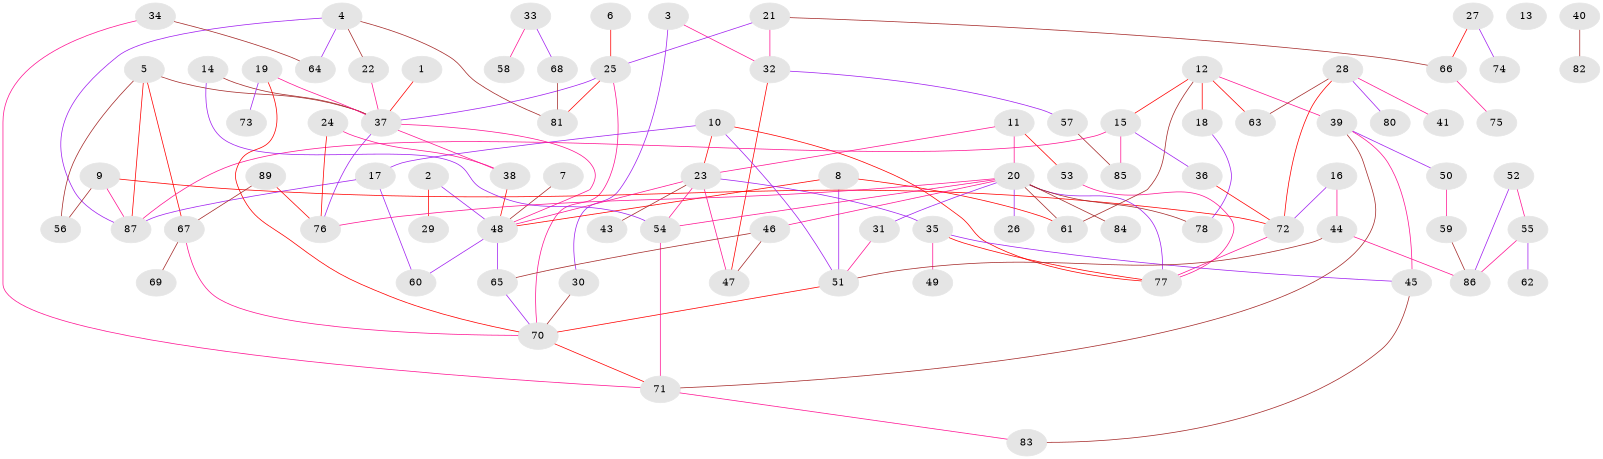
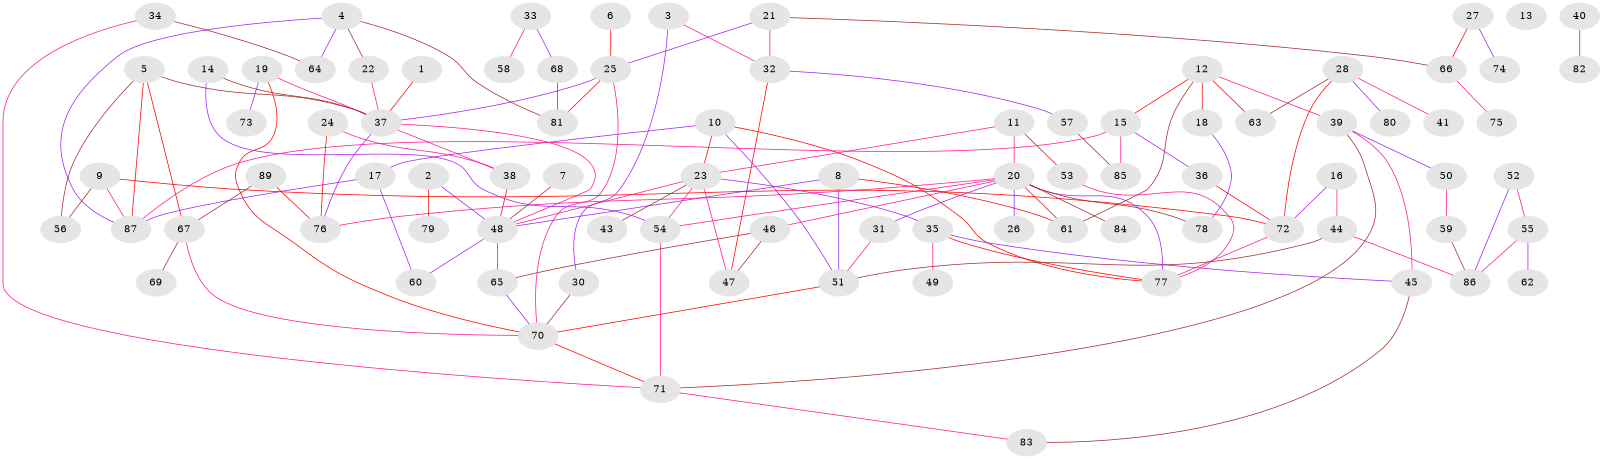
(630, 209) -> (630, 209)
(429, 229) -> (429, 229)
